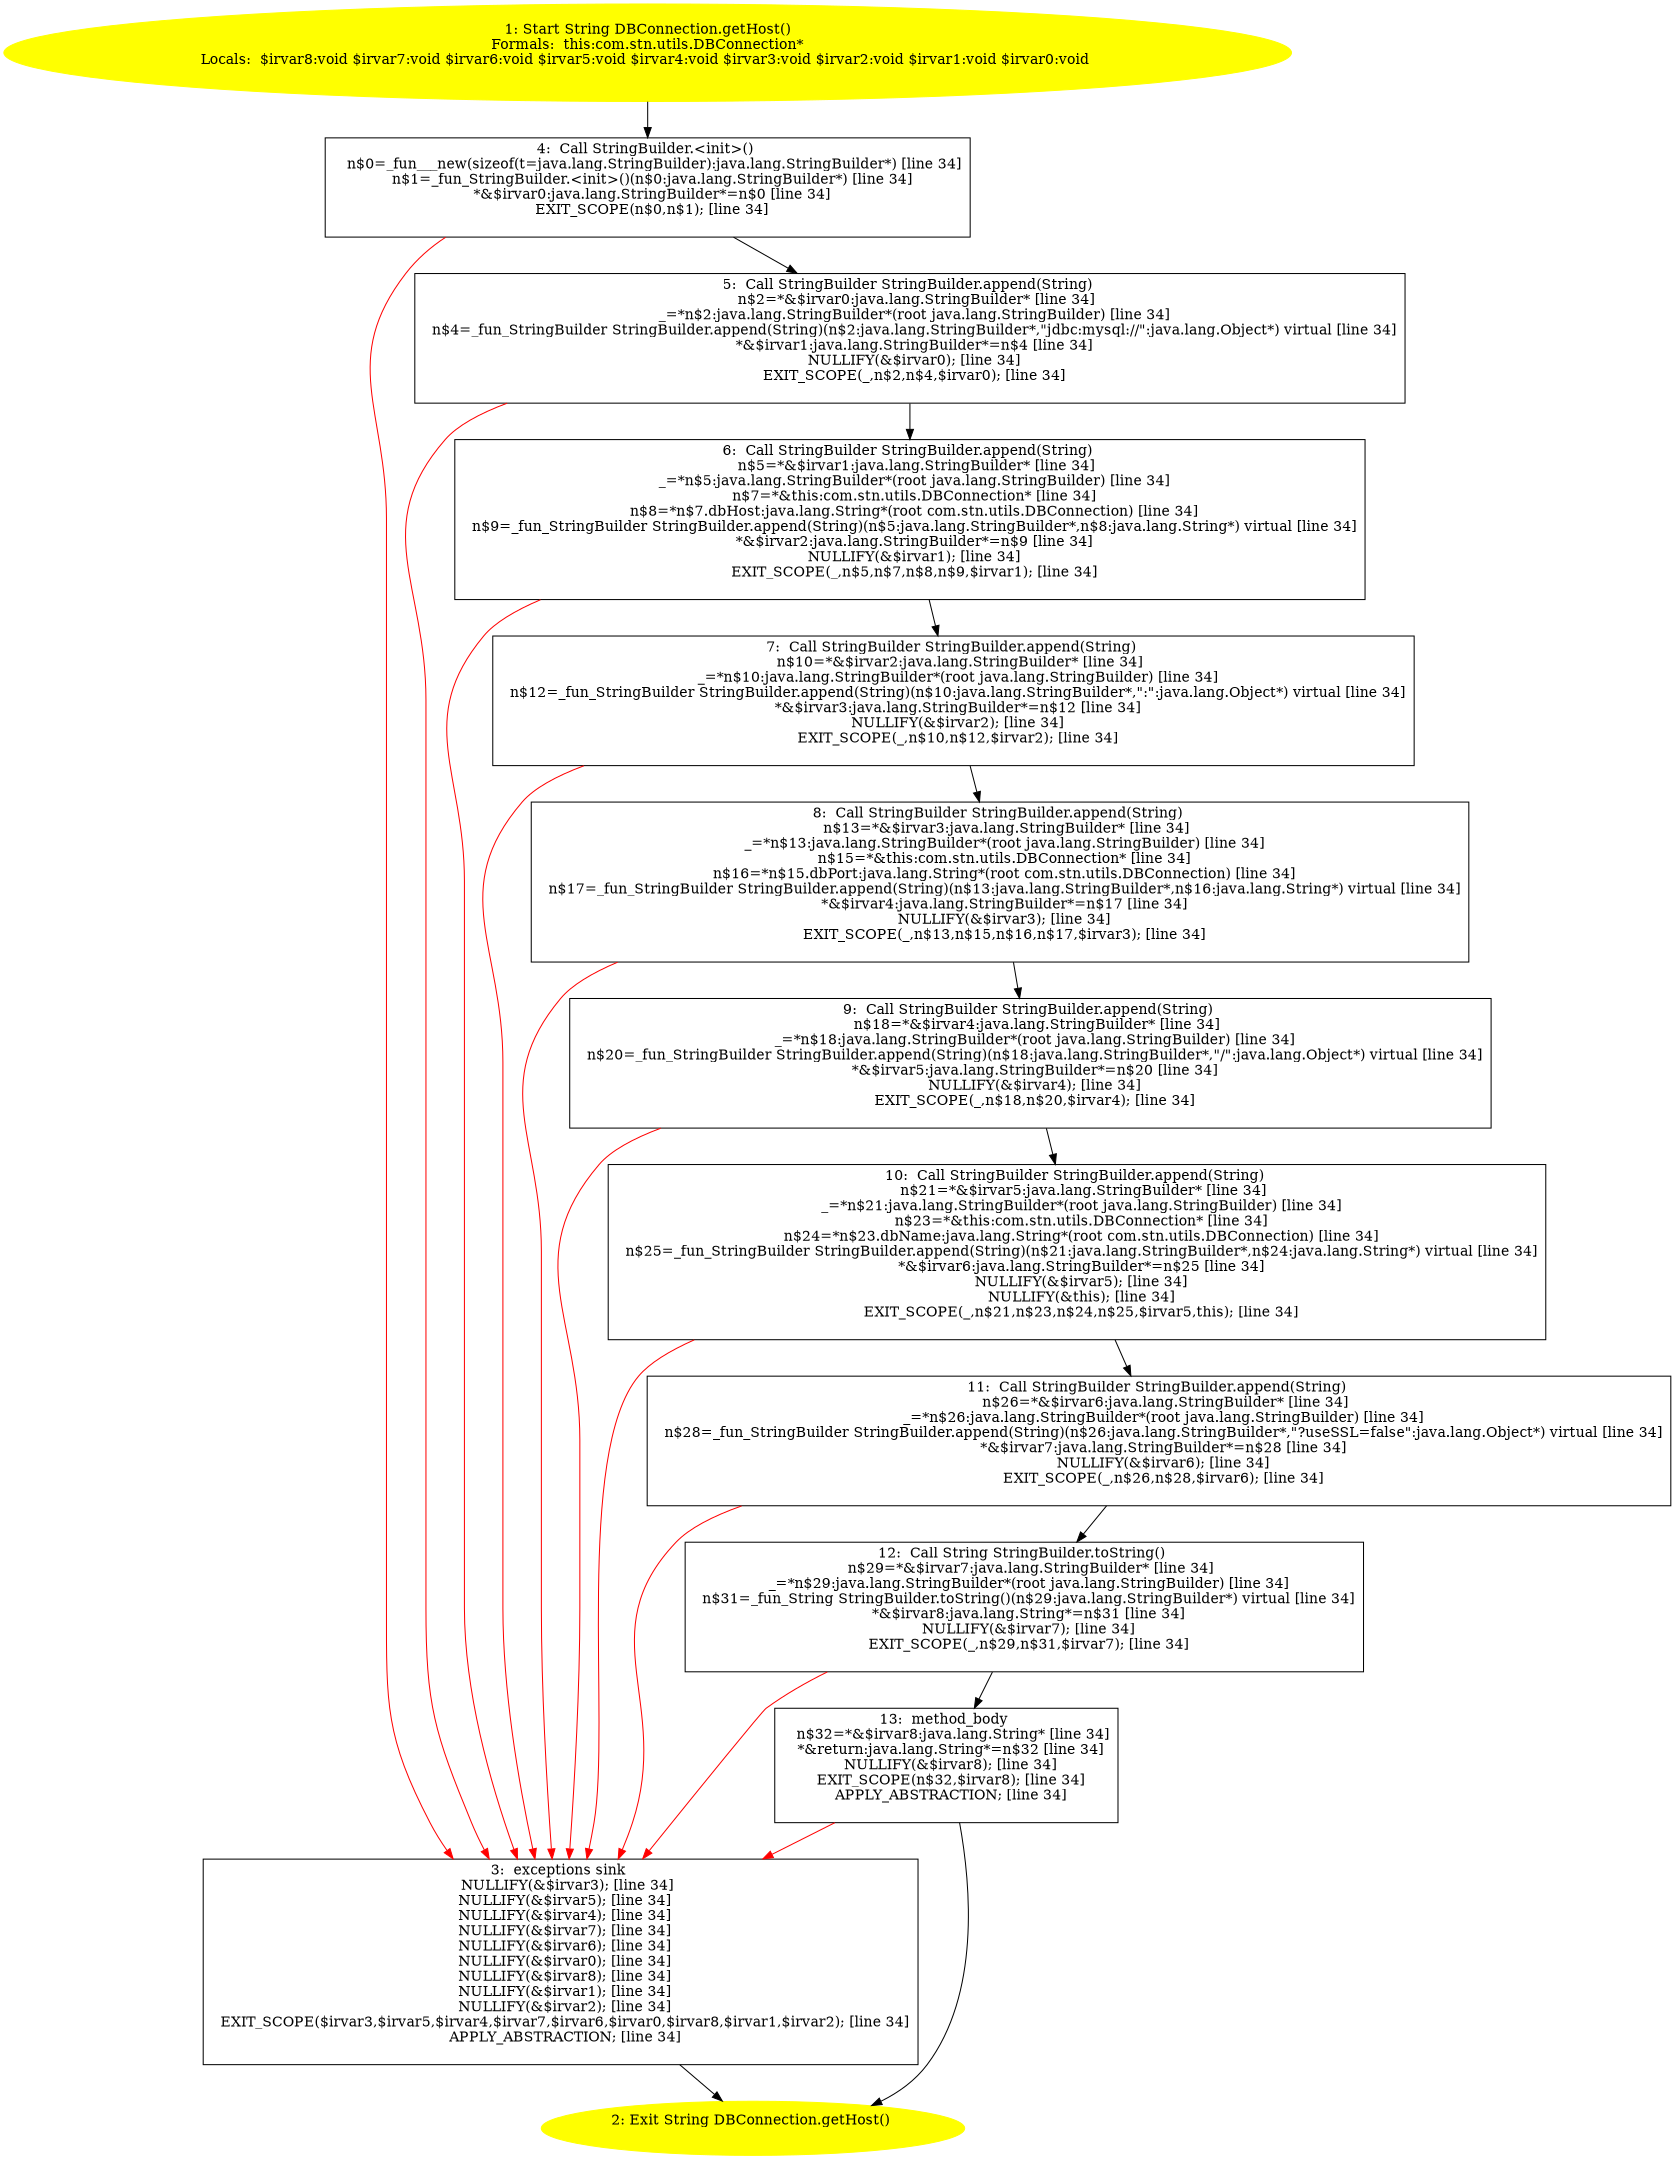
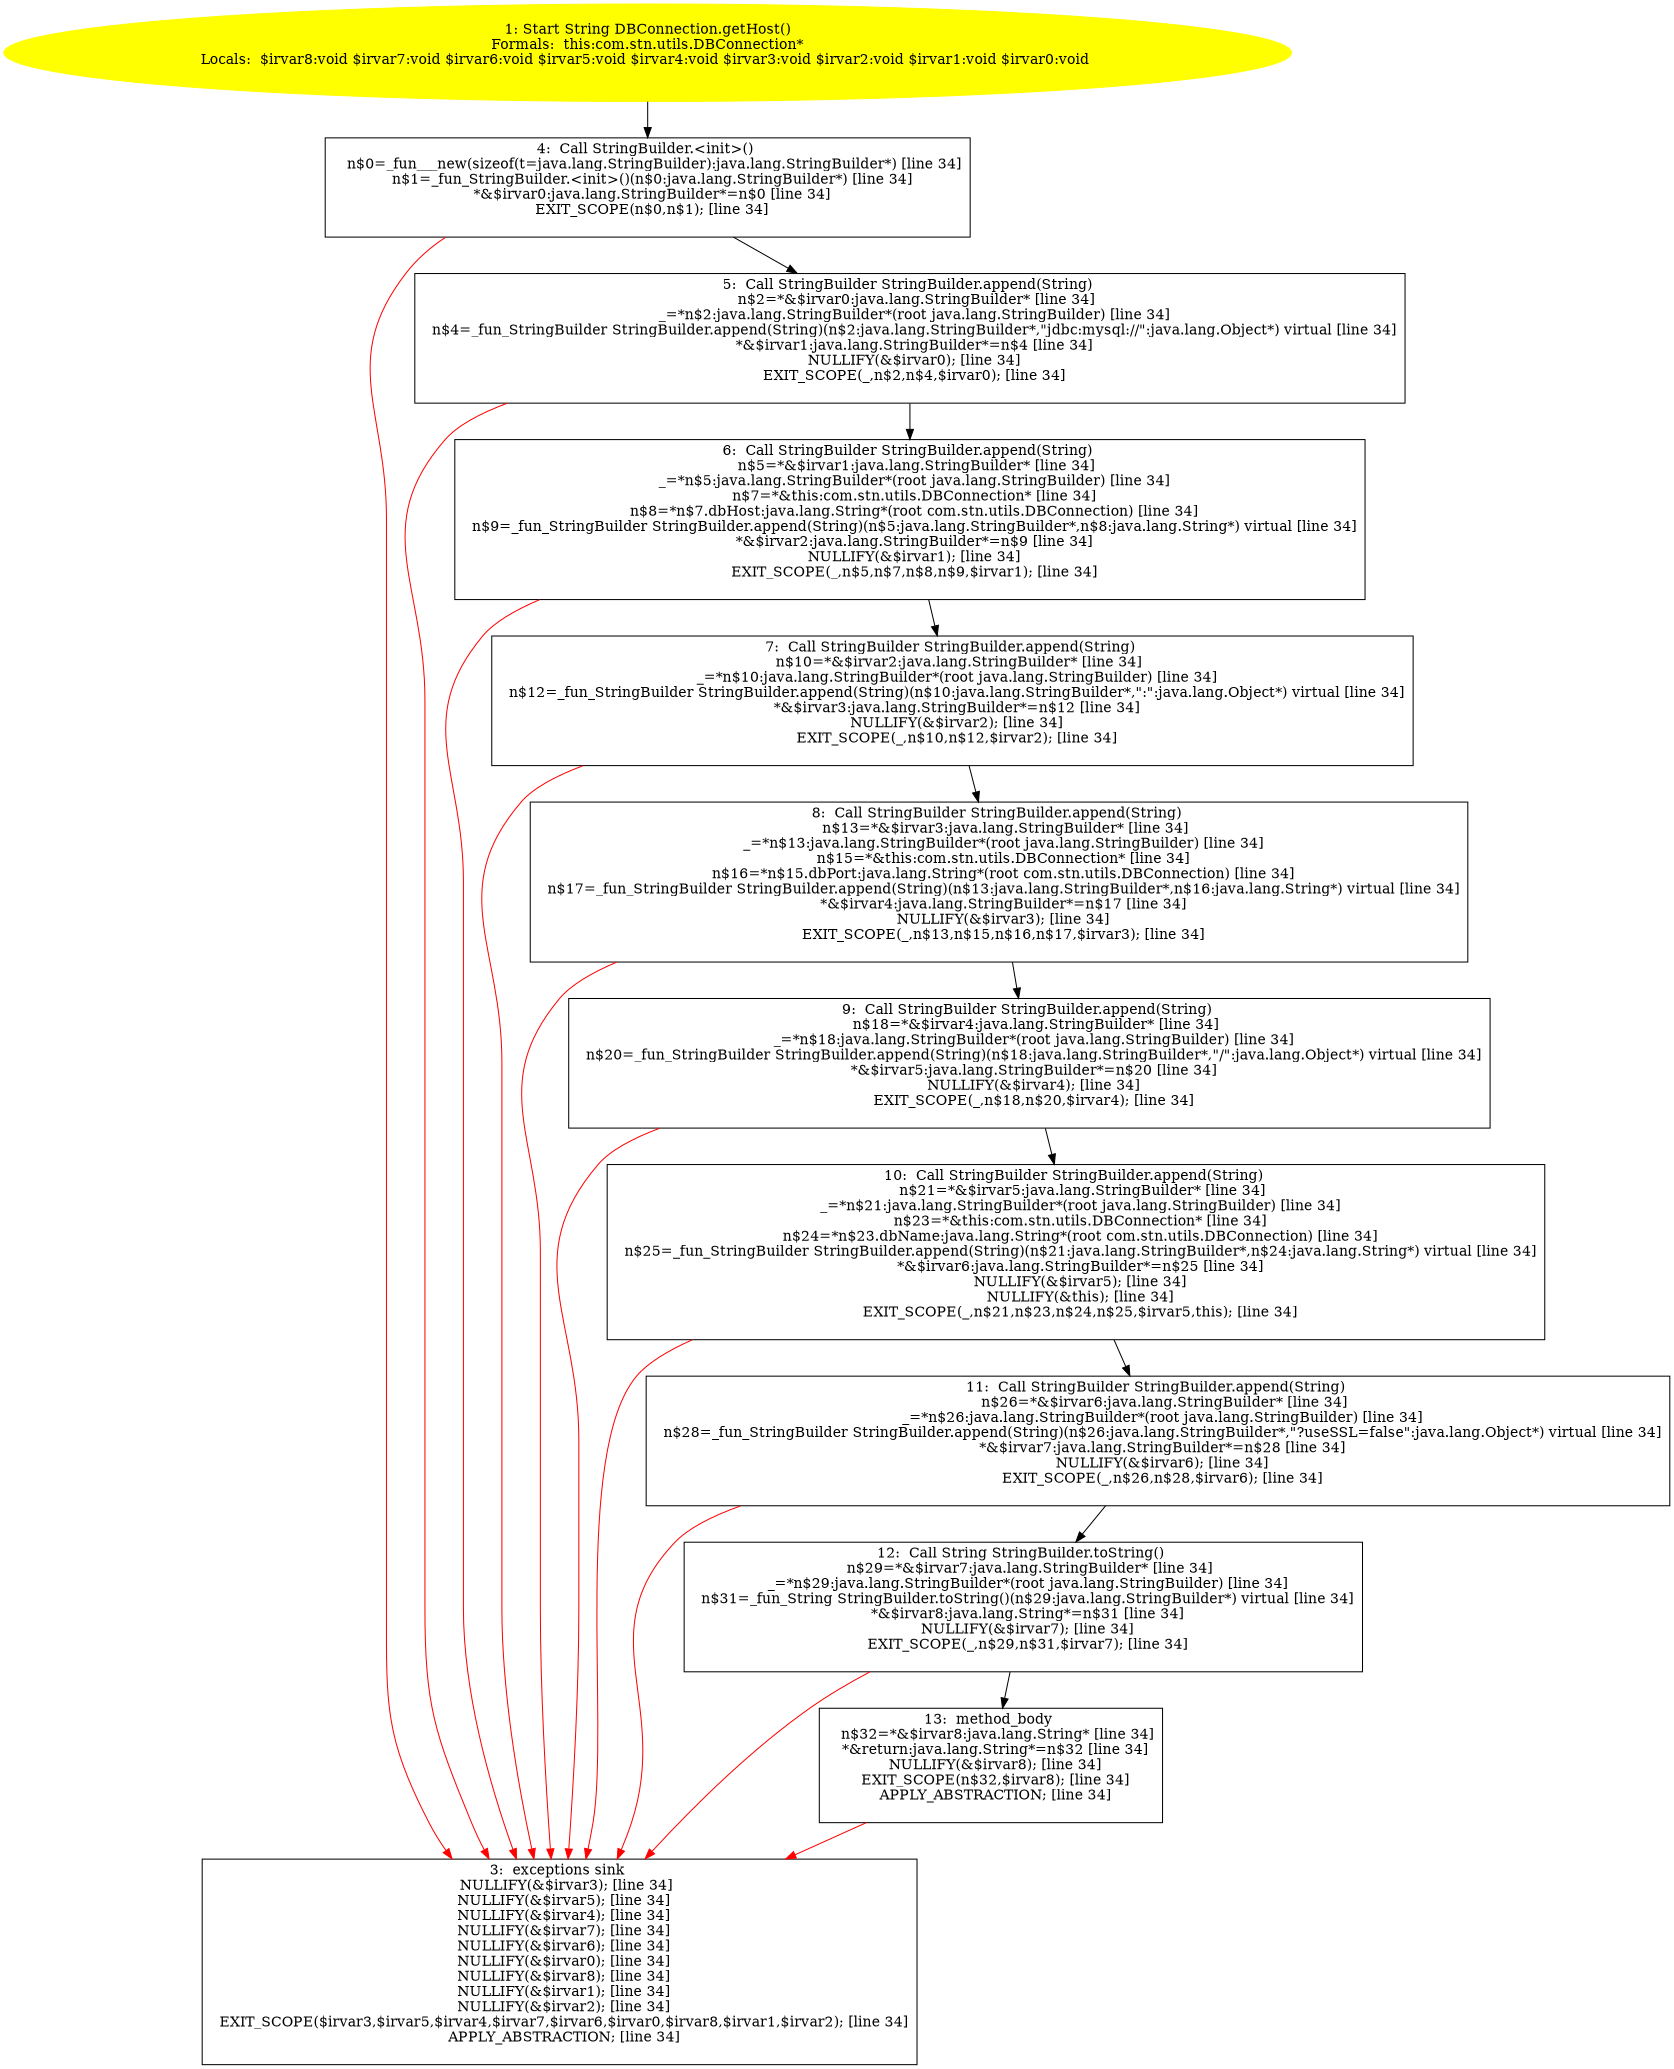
(753, 2128) -> none
